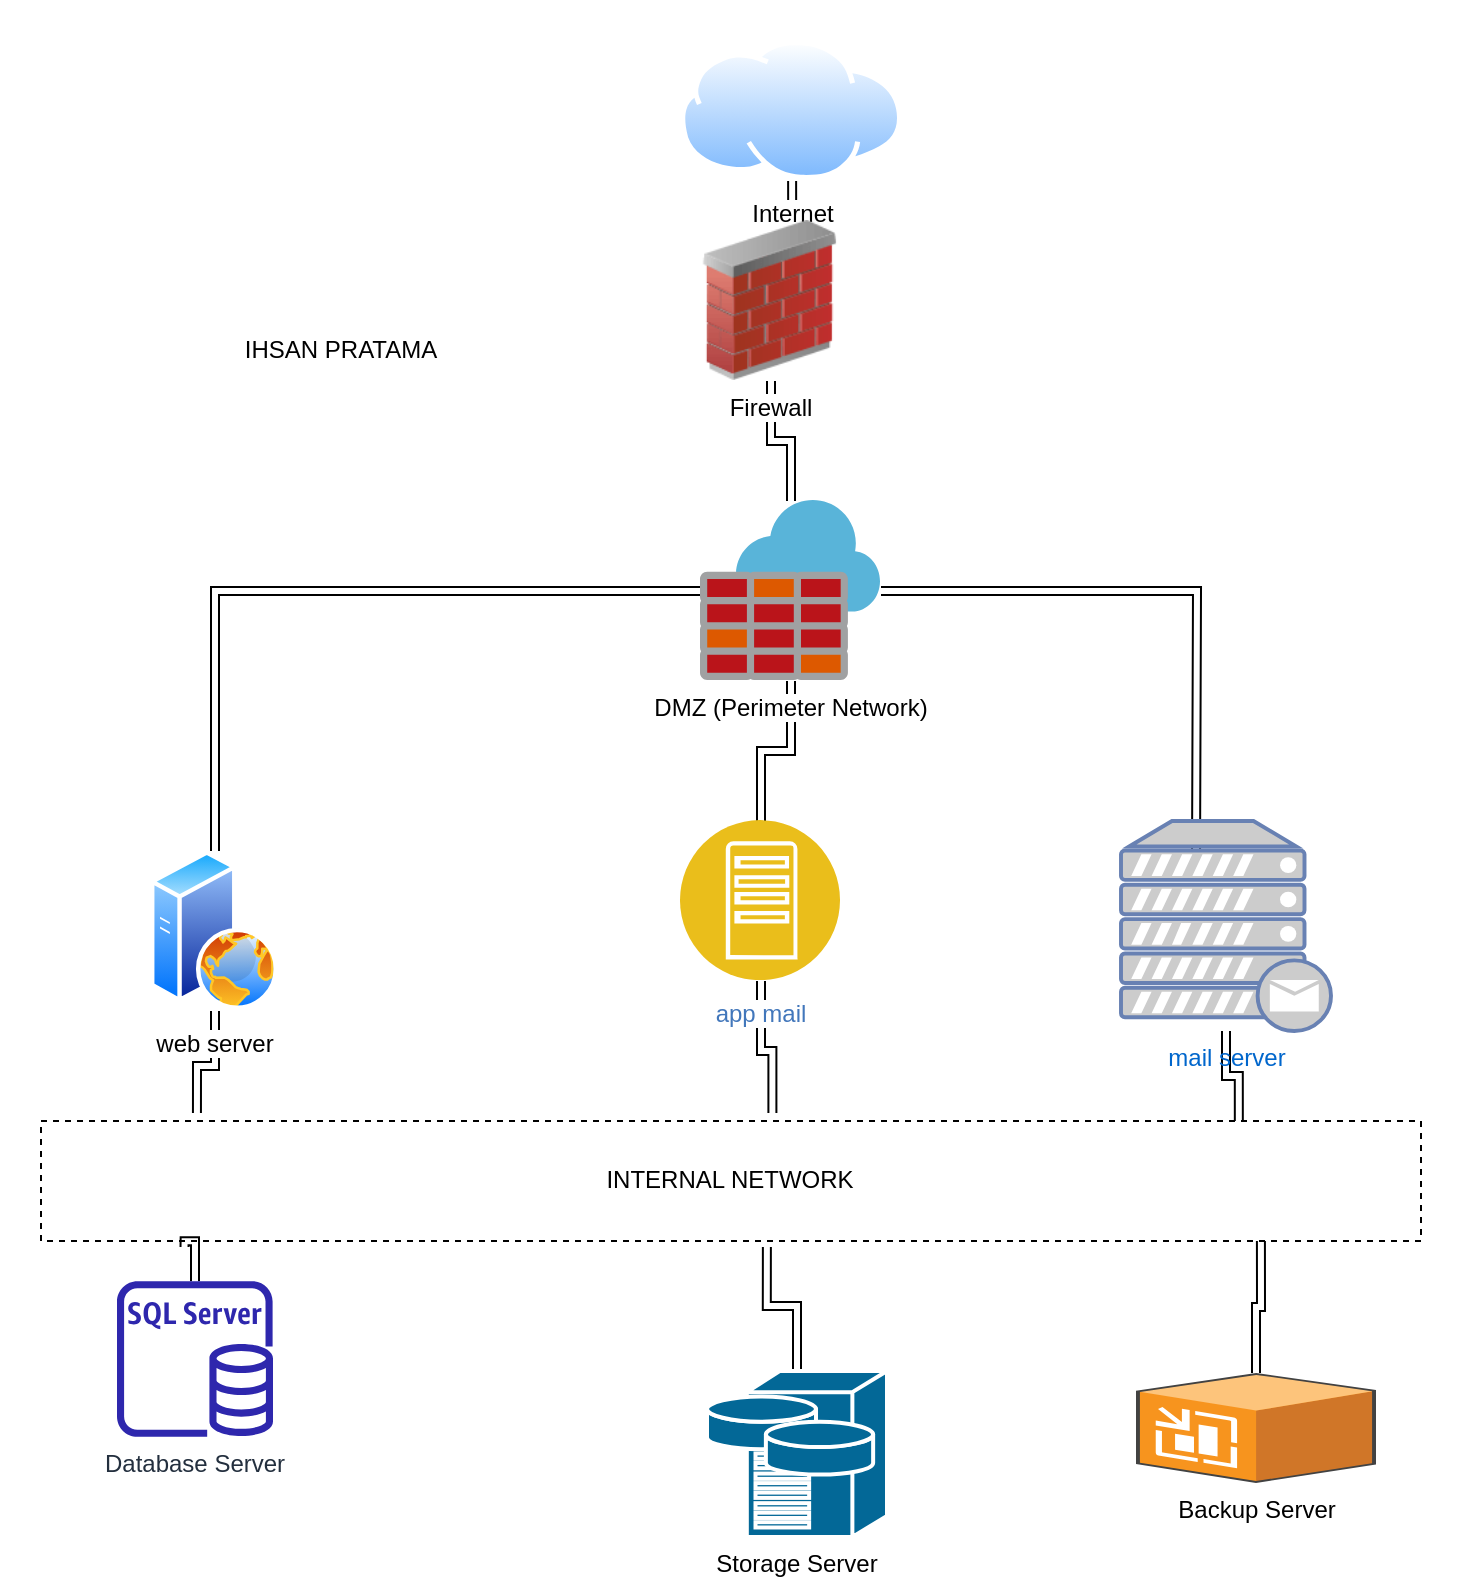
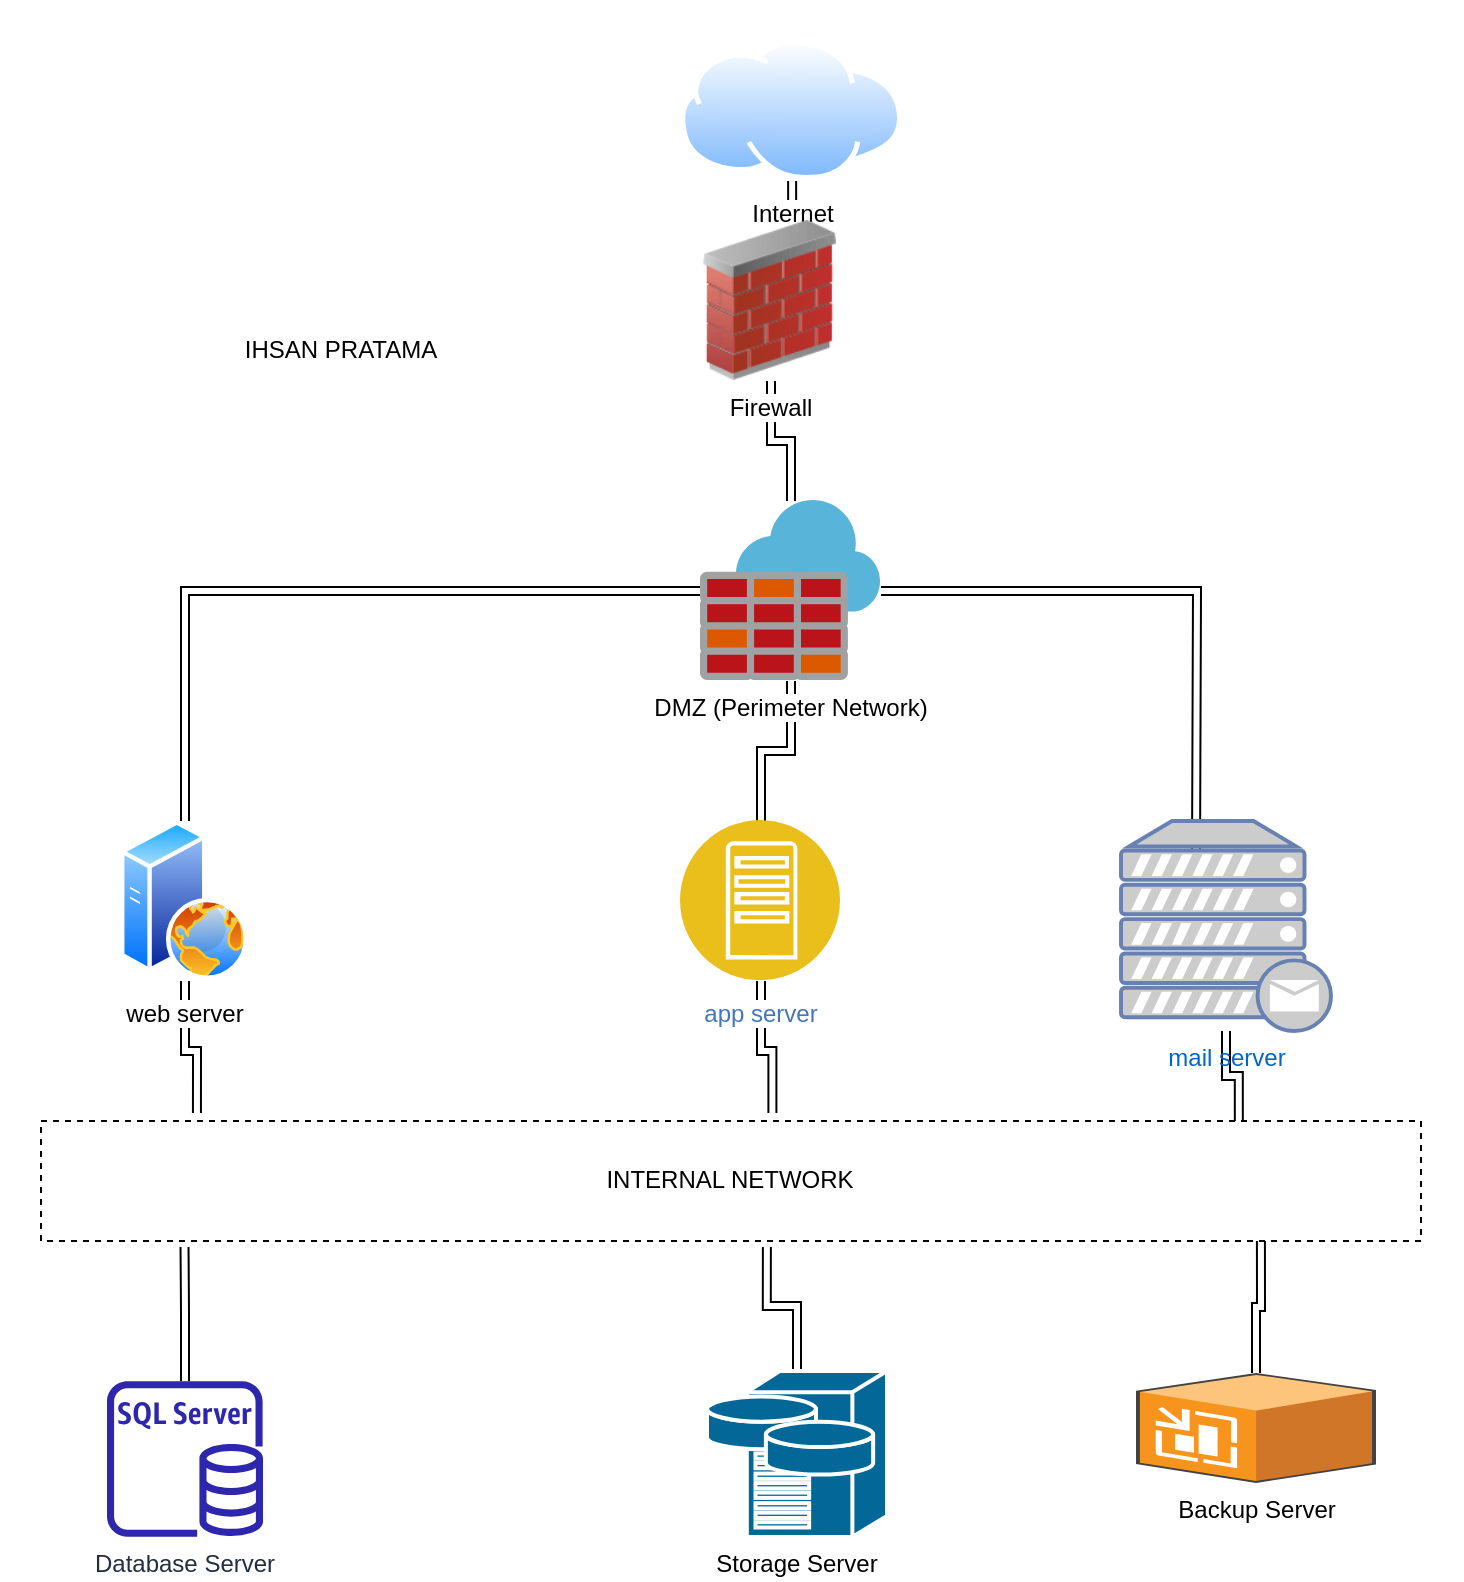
(215, 931) -> (185, 901)
(762, 1015) -> (762, 1015)
(195, 1359) -> (185, 1459)
